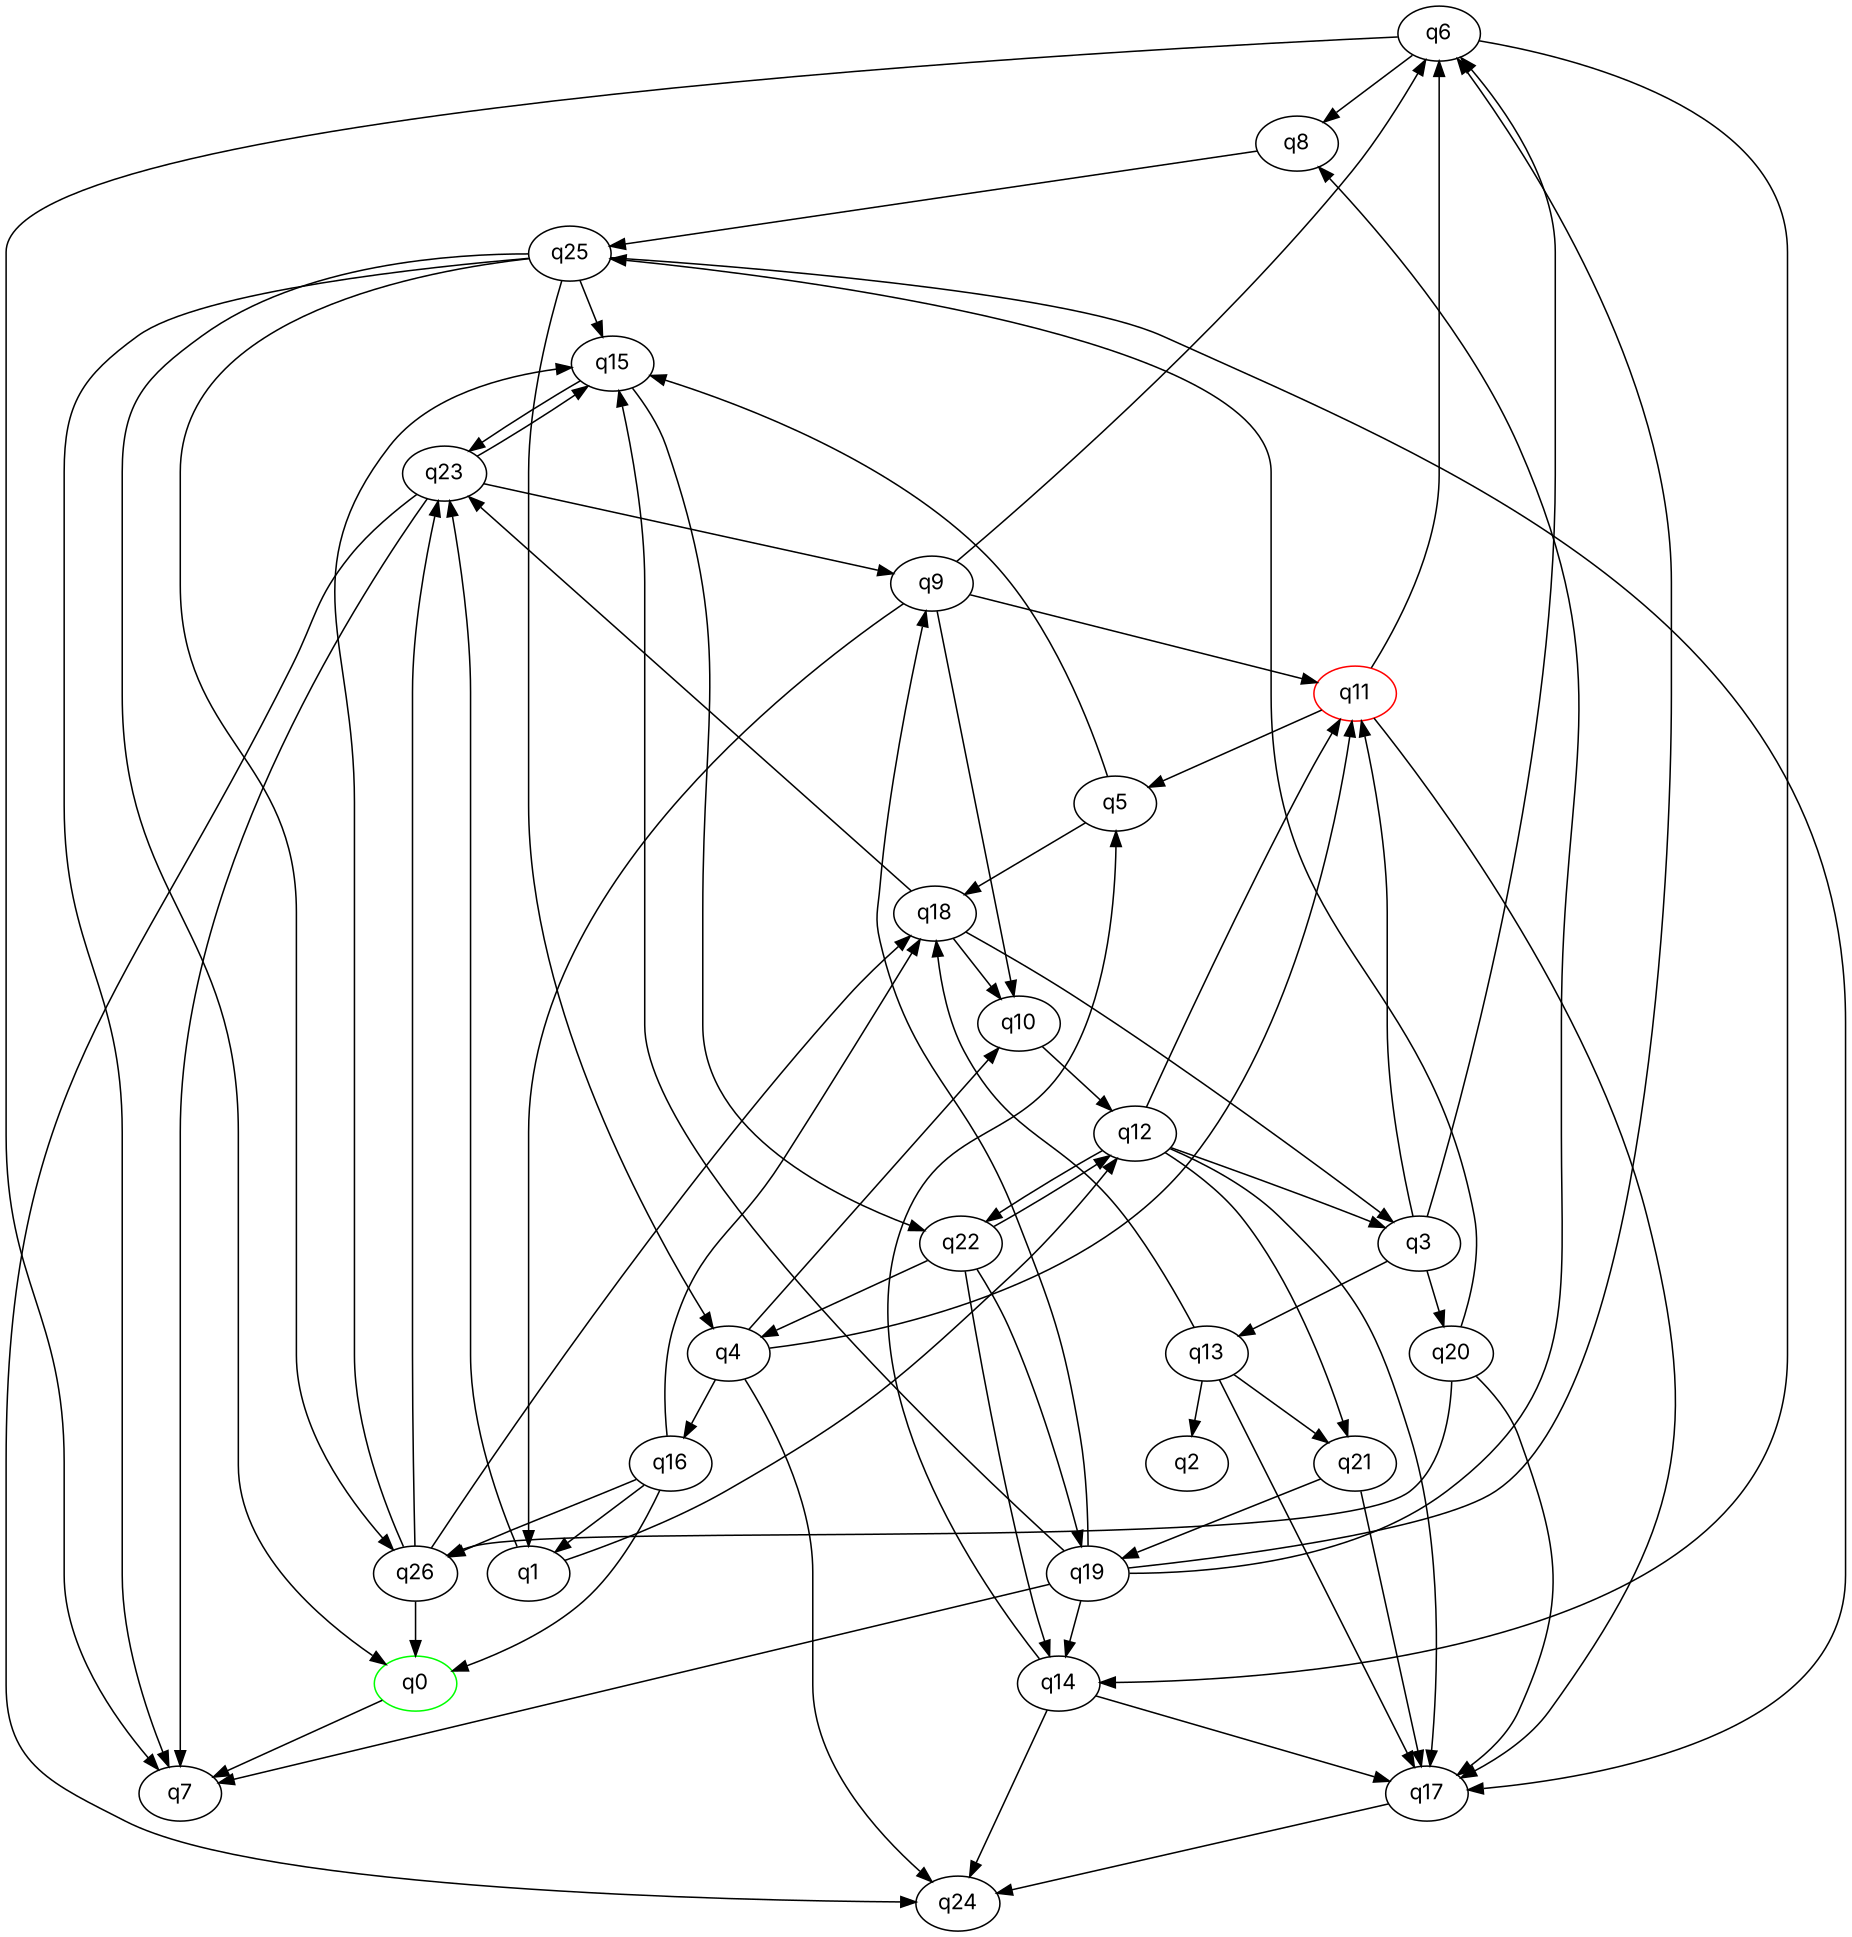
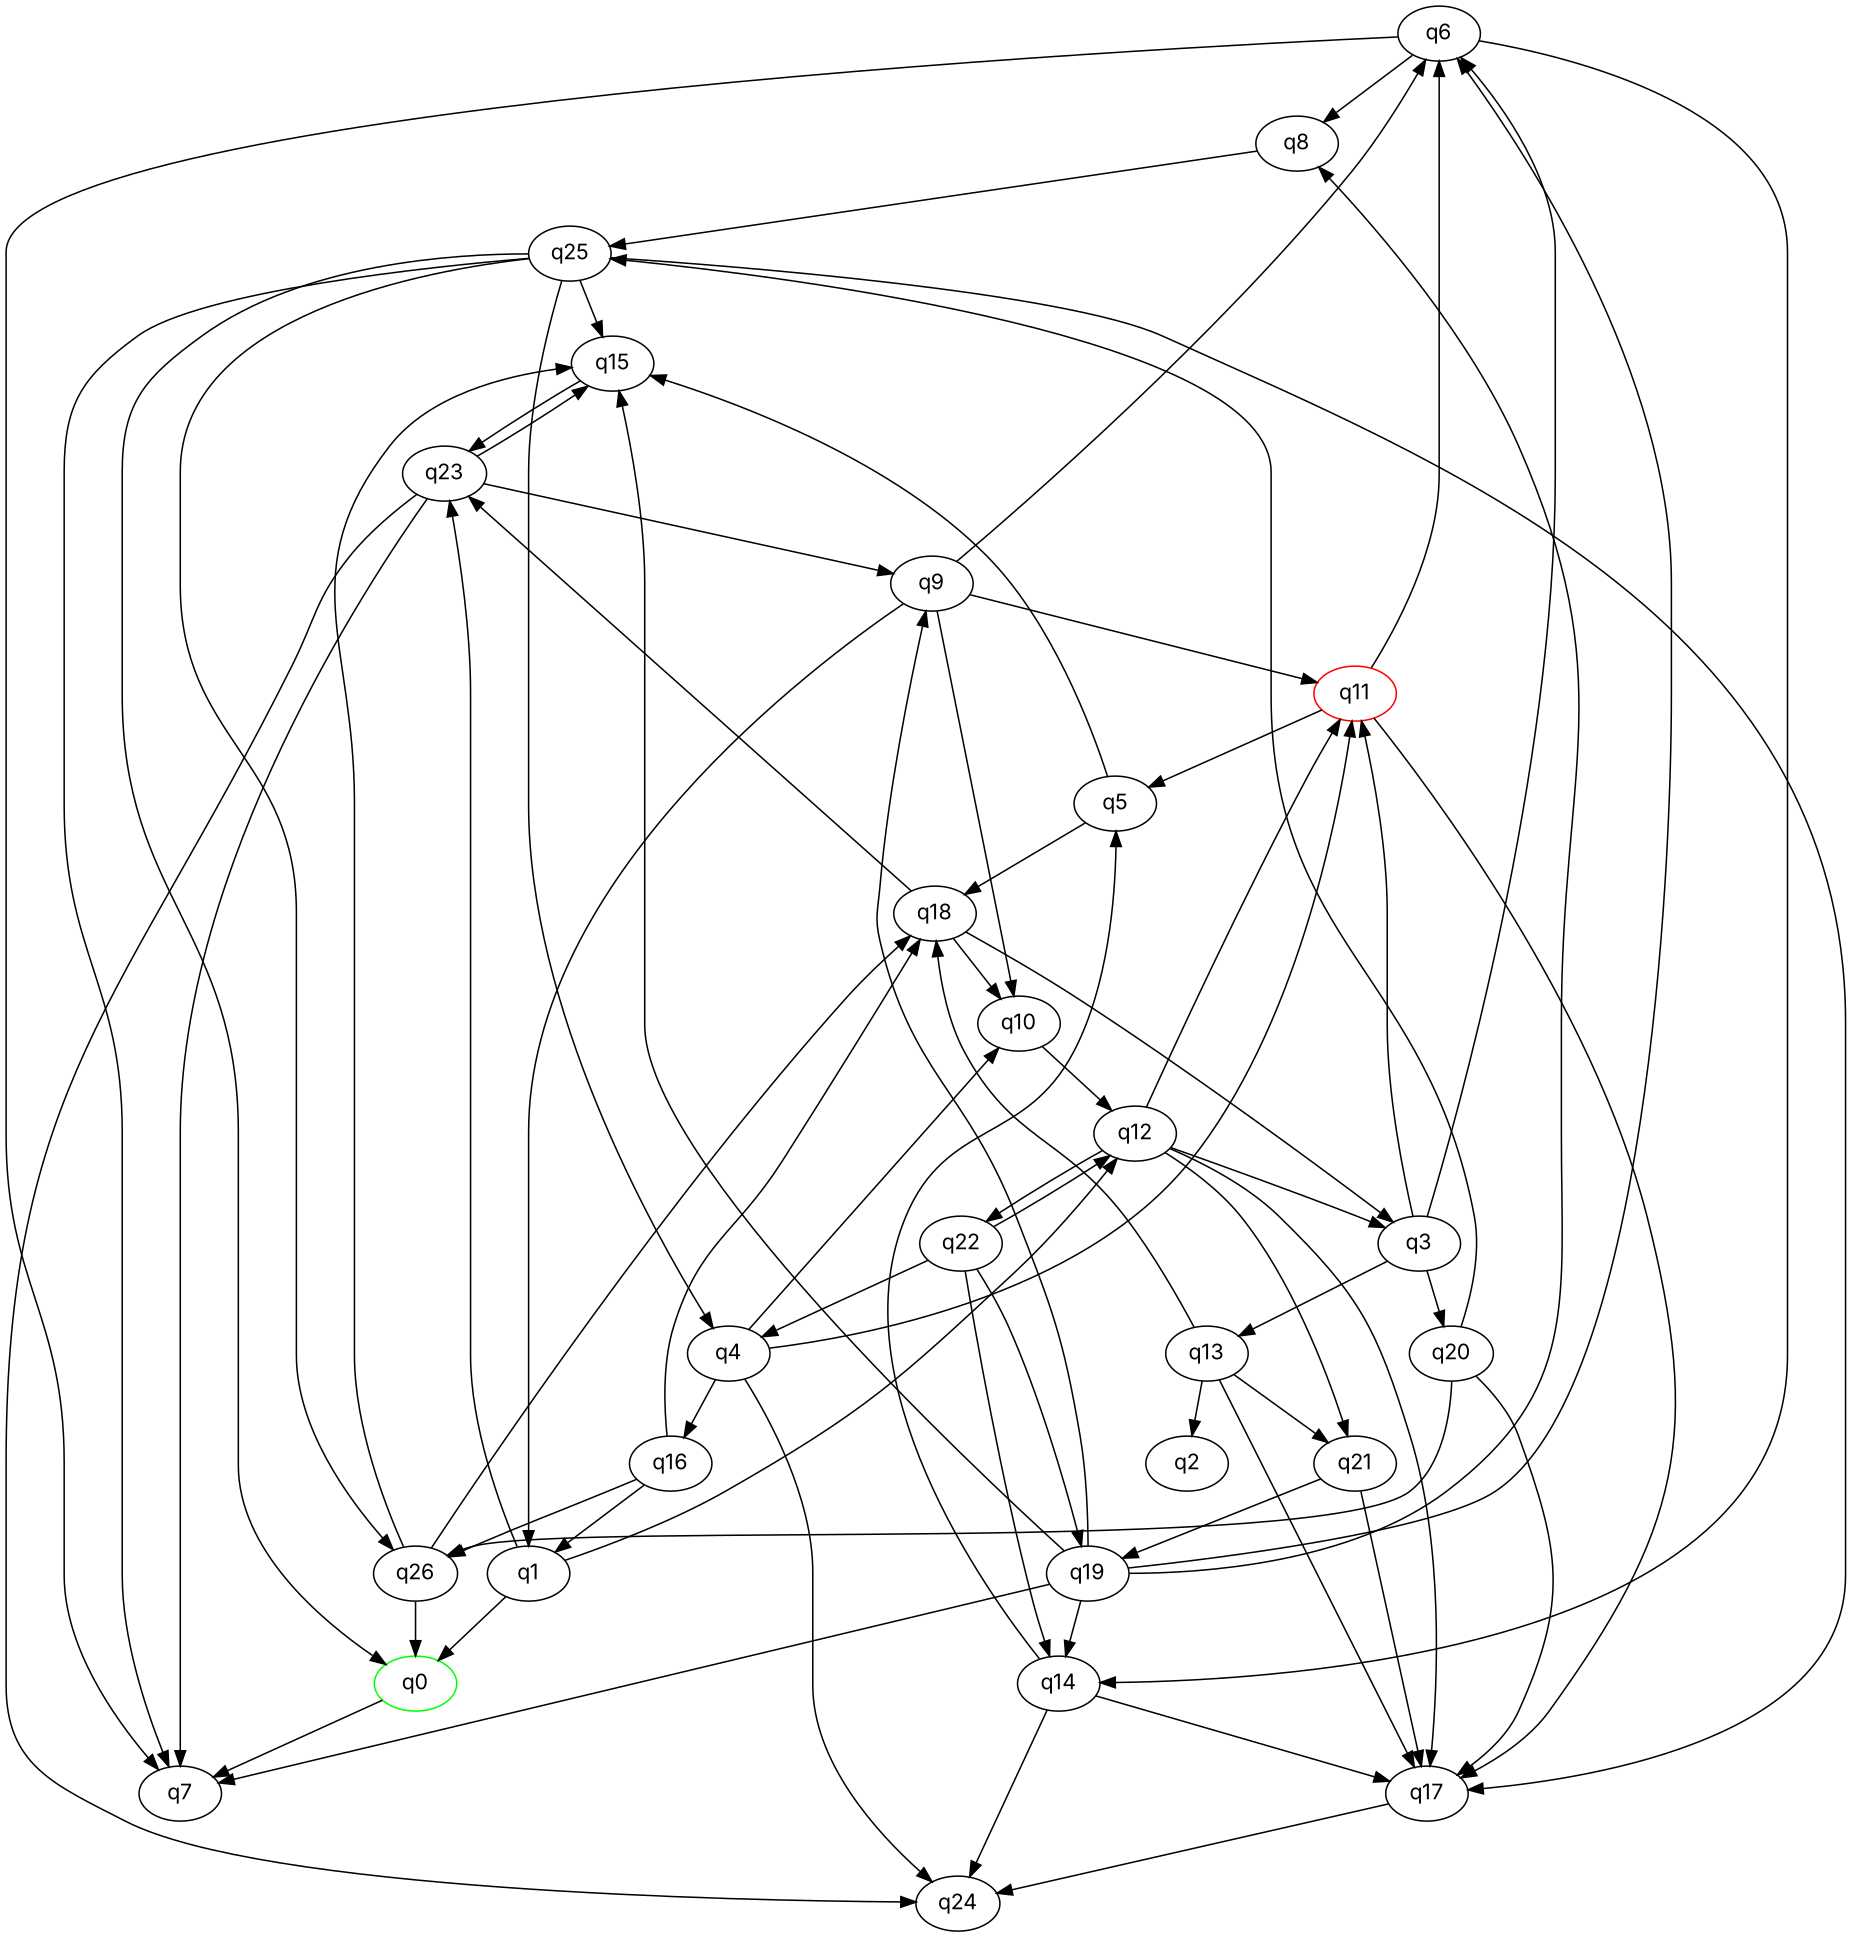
(704, 852) -> none
(412, 1030) -> none
(584, 1601) -> (478, 1623)
